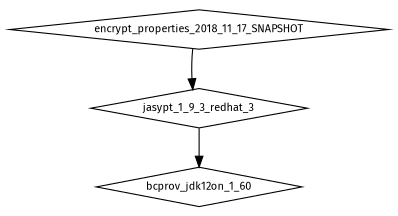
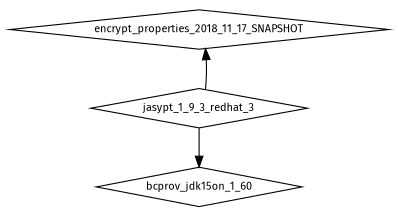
(192, 64) -> (206, 75)
(199, 187) -> (199, 187)
